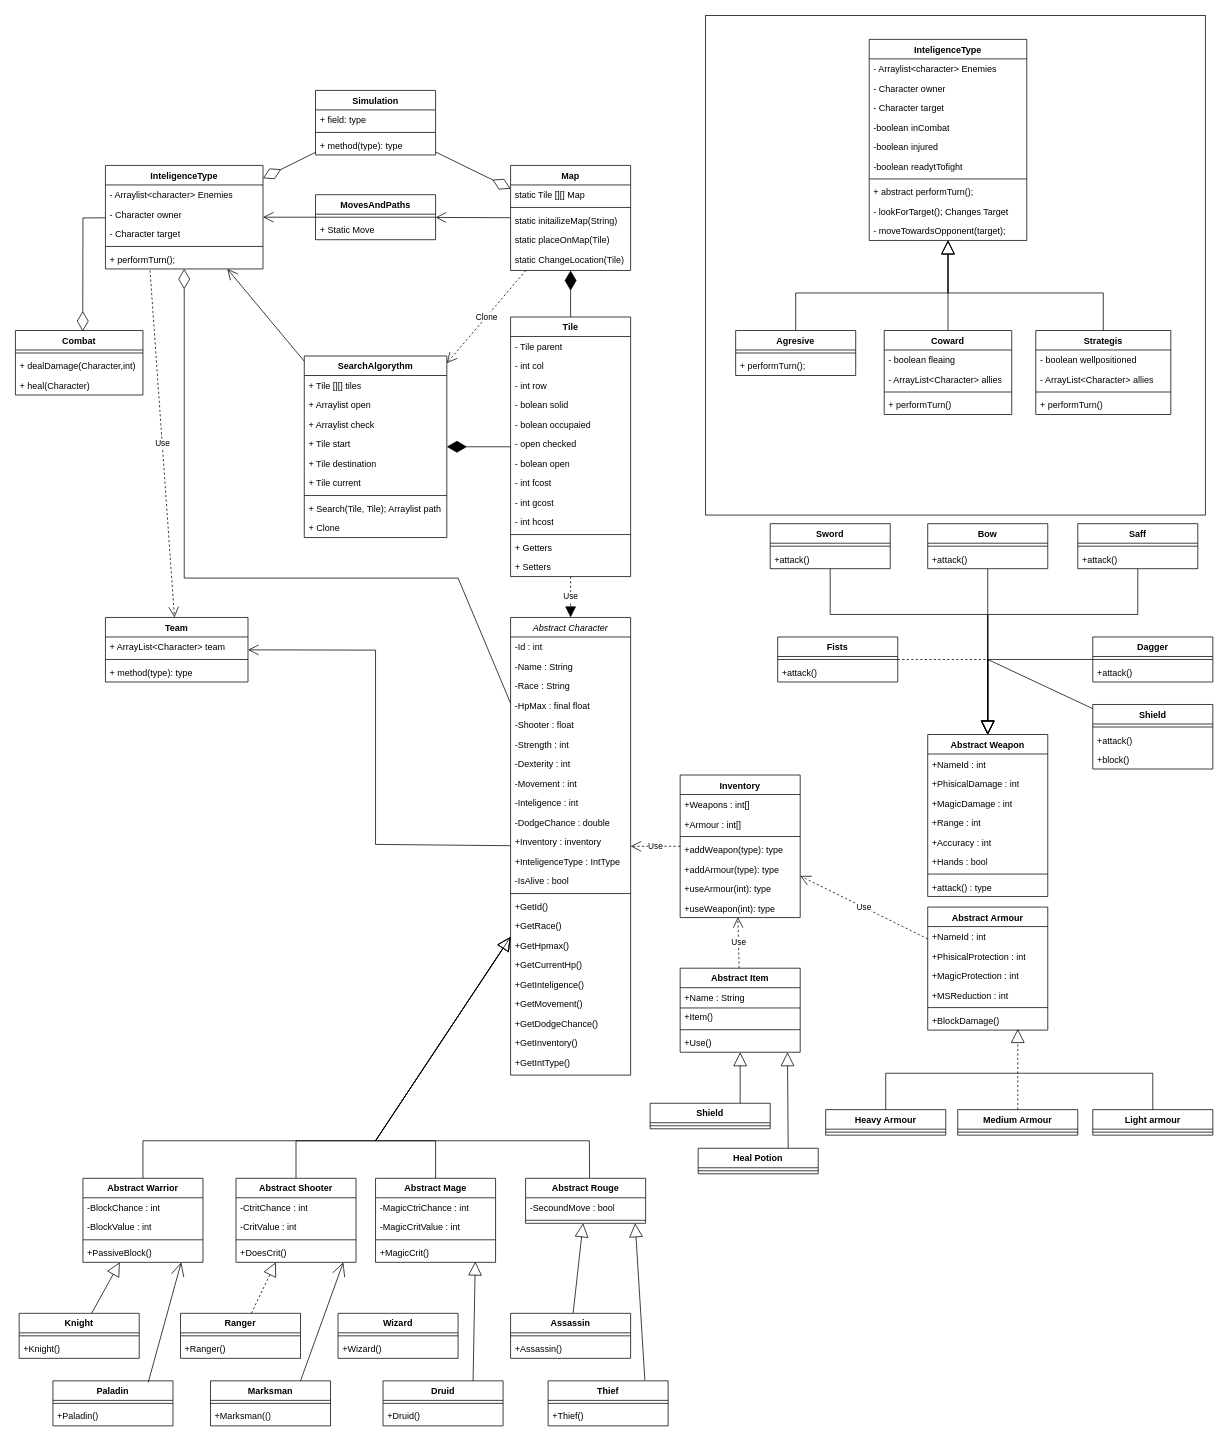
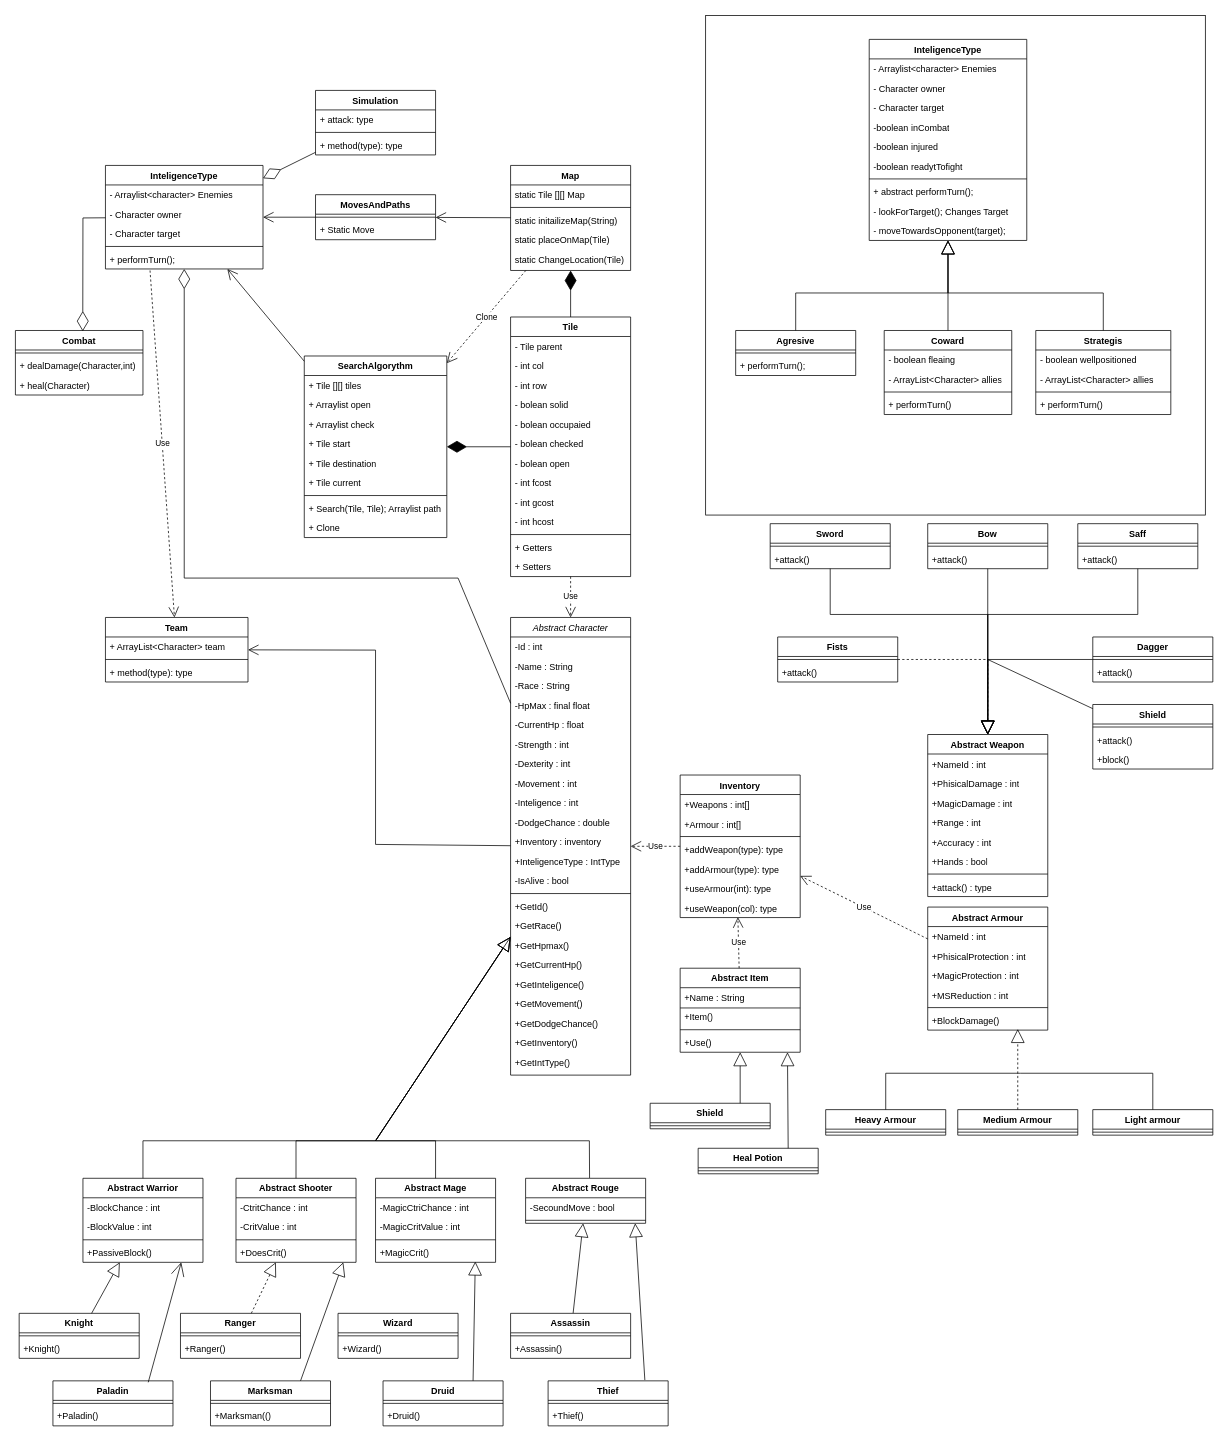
(347, 121) -> (352, 121)
(465, 166) -> none
(548, 445) -> (552, 445)
(570, 605) -> (570, 609)
(550, 725) -> (555, 725)
(734, 909) -> (734, 909)
(340, 1270) -> (338, 1277)
